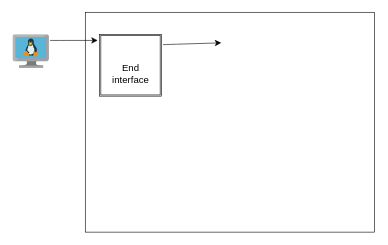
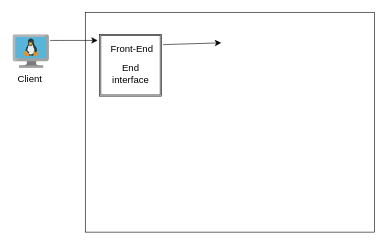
none -> (132, 48)
none -> (31, 79)
